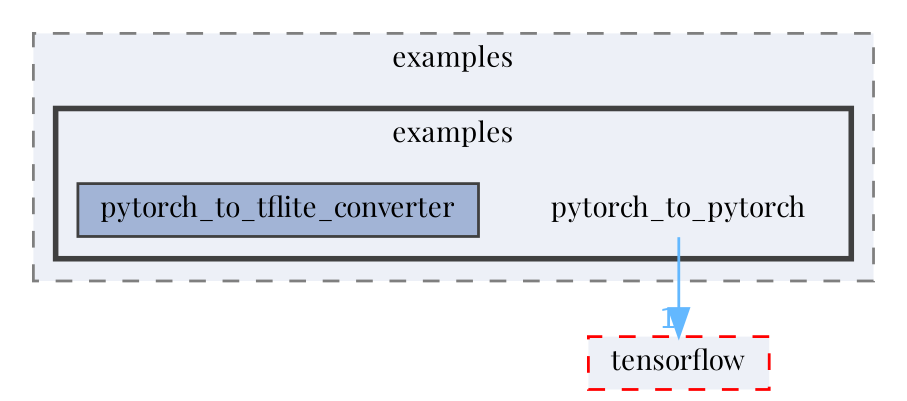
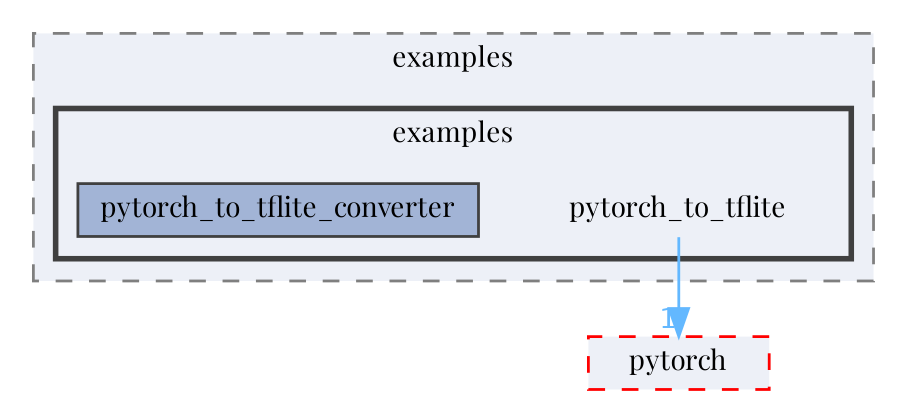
(679, 210) -> (679, 210)
(679, 363) -> (679, 363)
